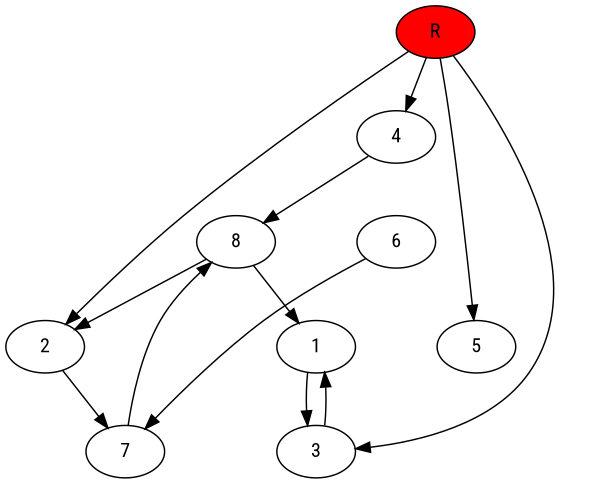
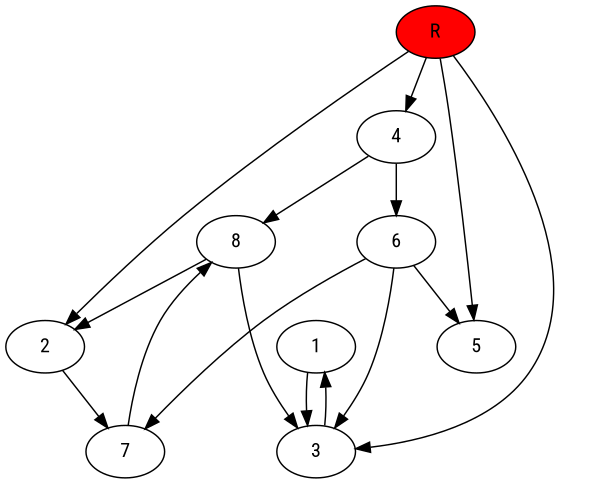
none -> (396, 182)
(272, 289) -> (254, 345)
none -> (432, 289)
none -> (378, 345)
